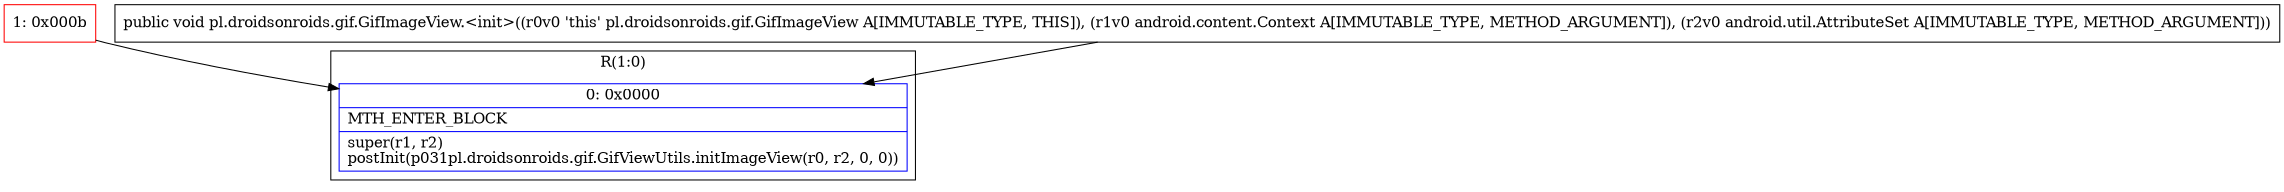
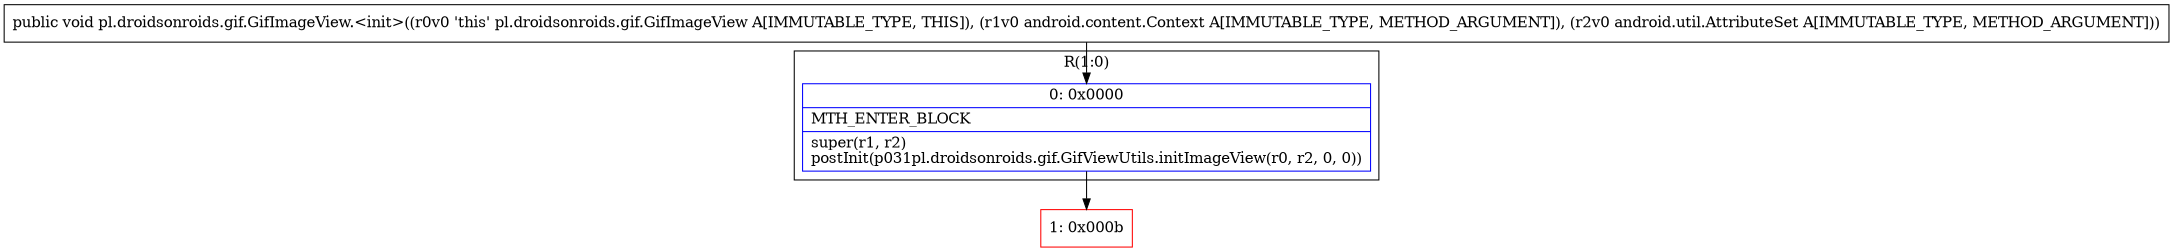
(212, 66) -> (1087, 186)
